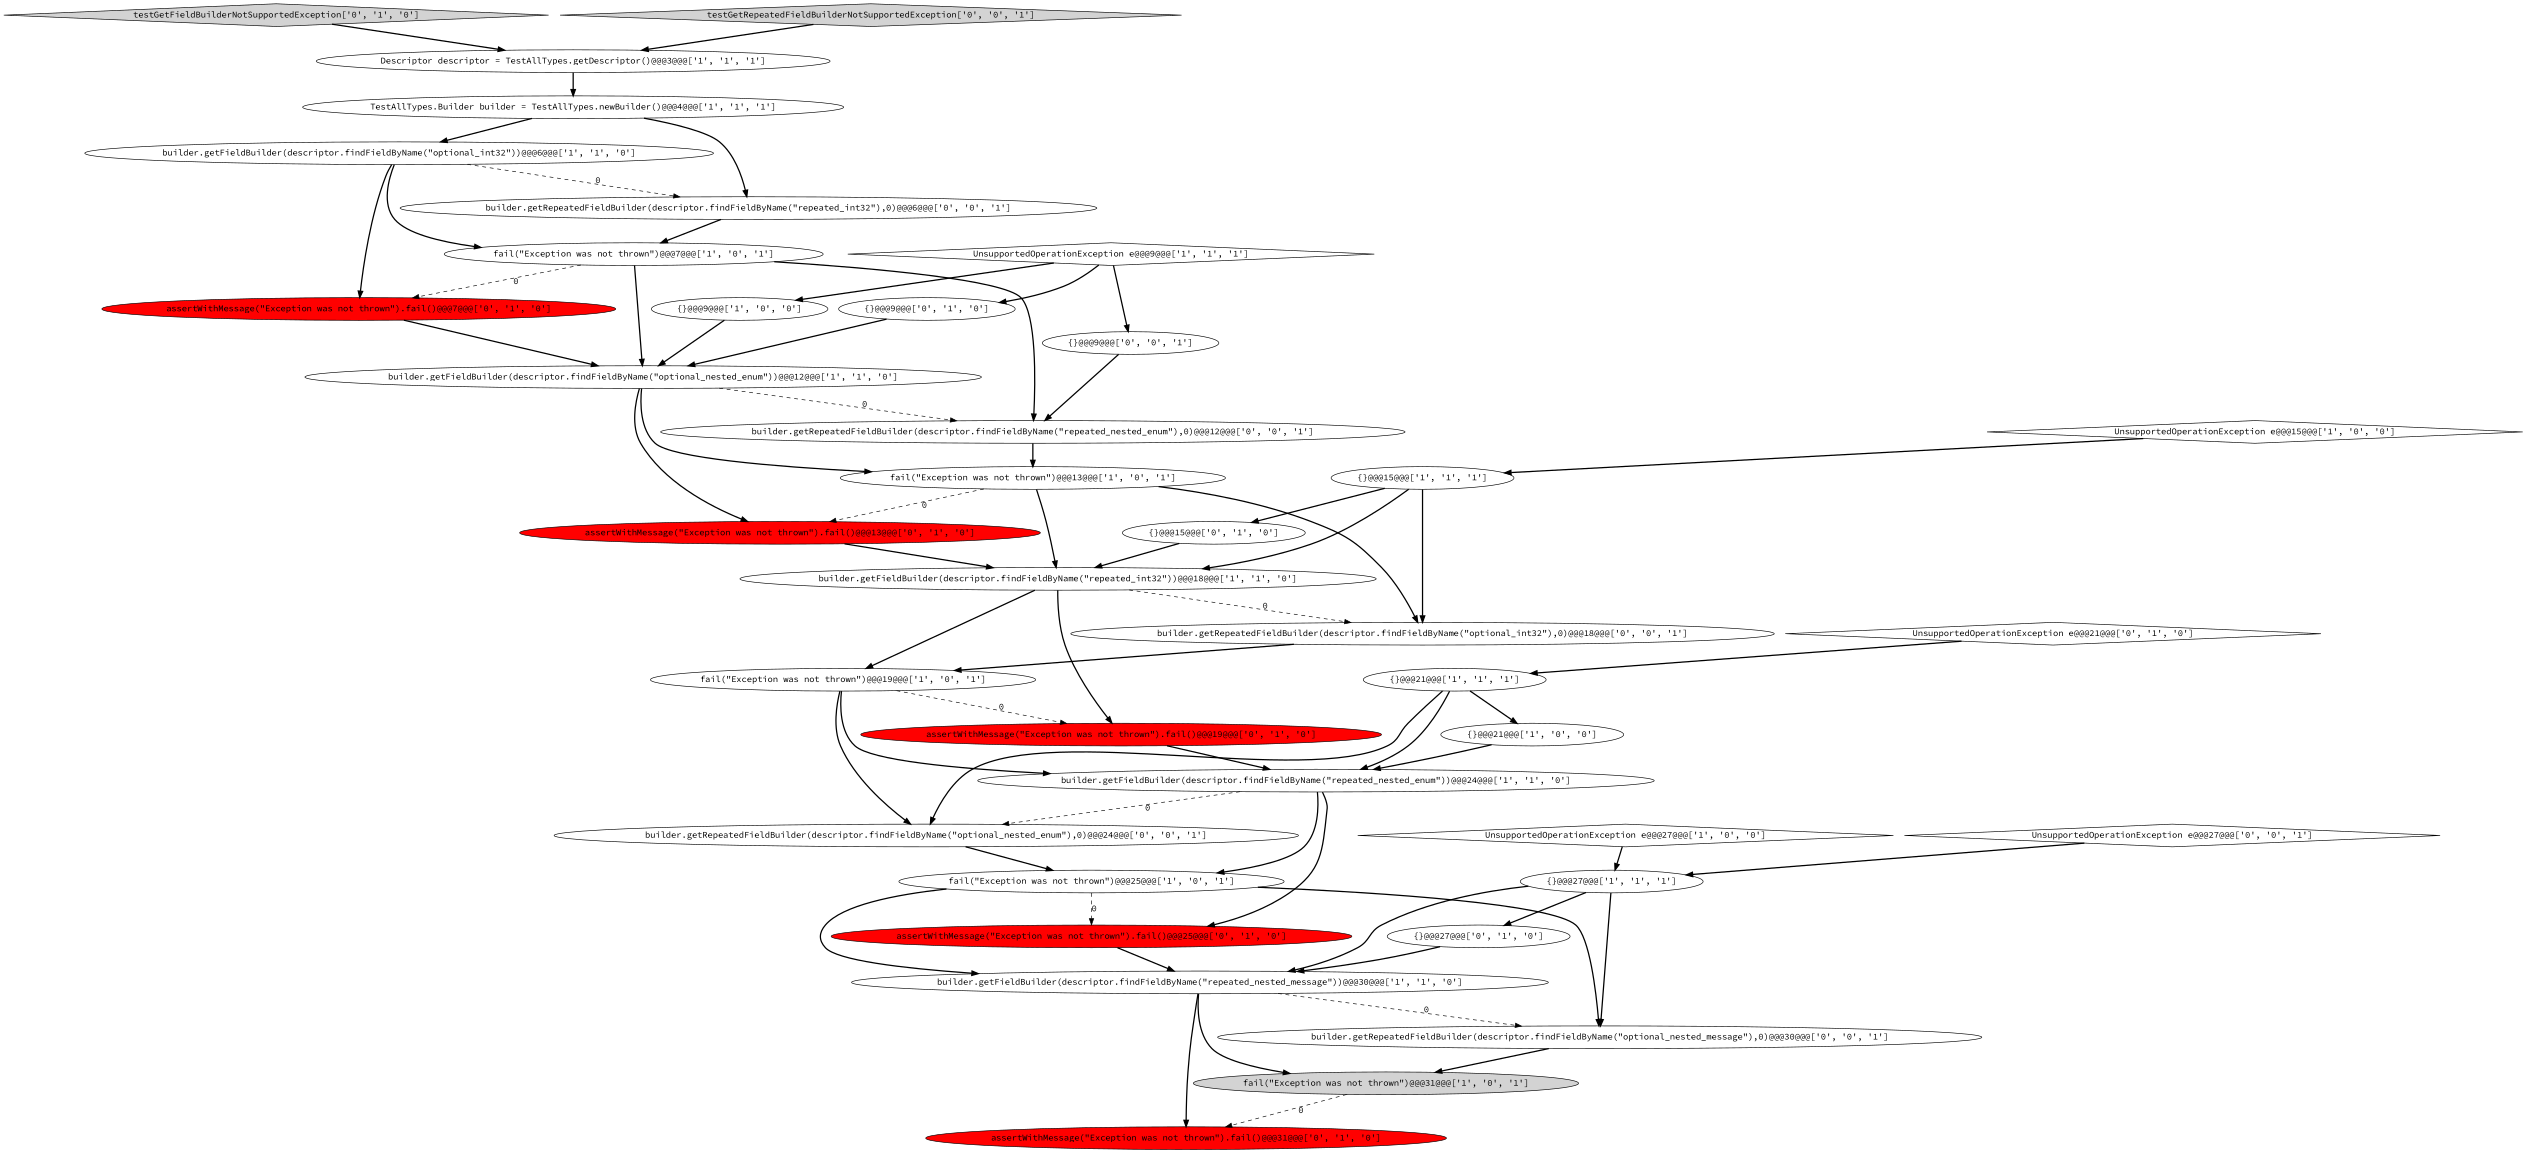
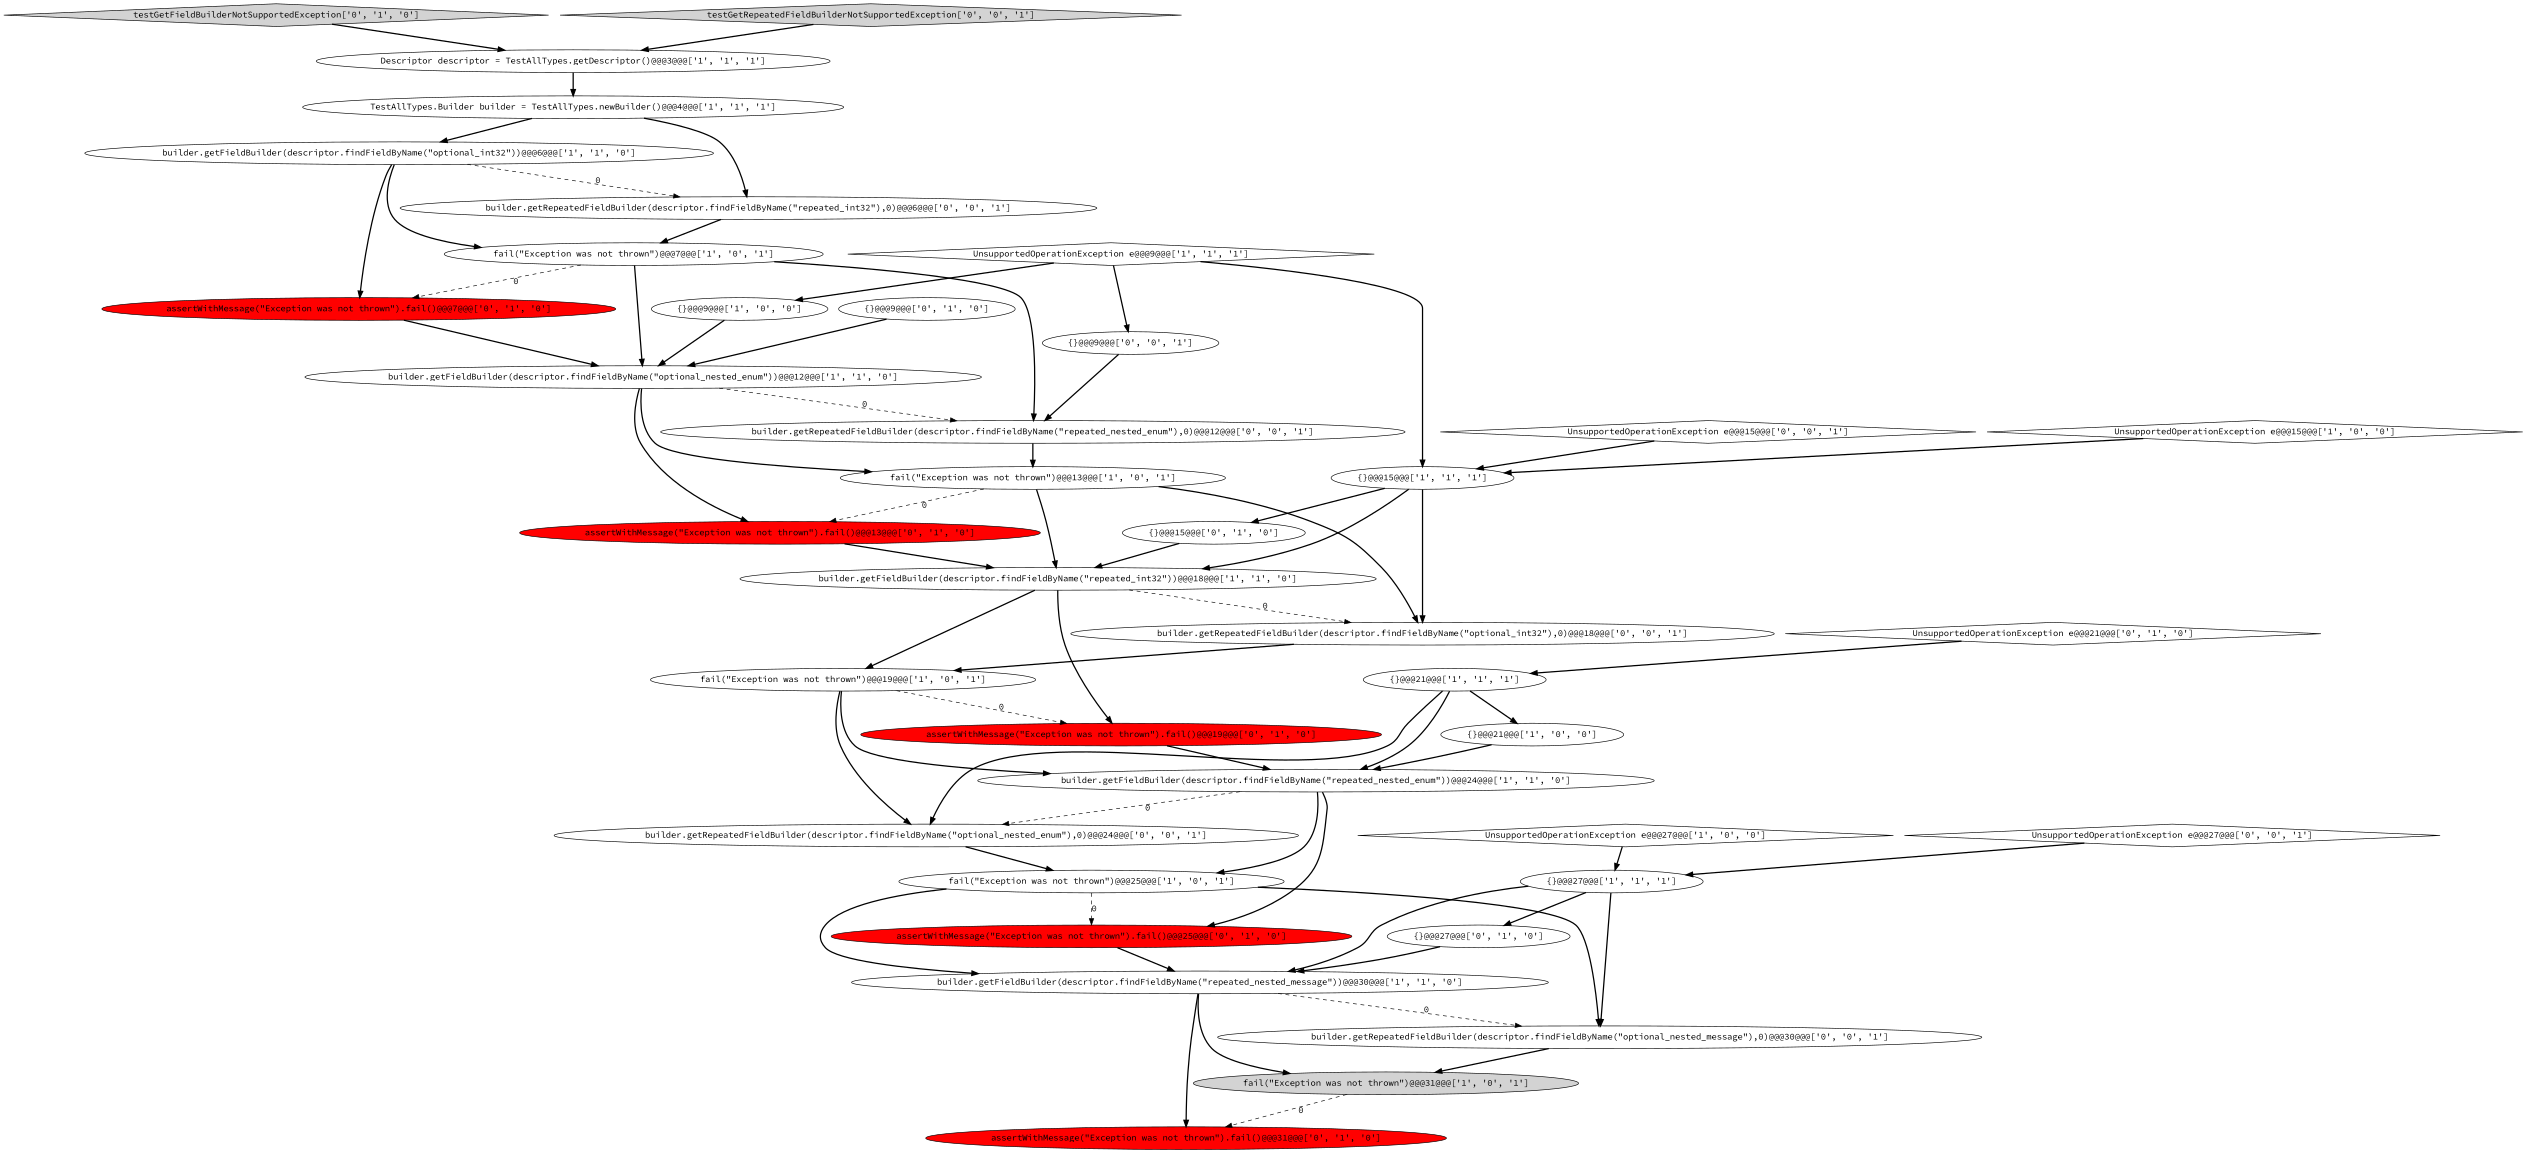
(1055, 290) -> (1389, 289)
none -> (1708, 432)
